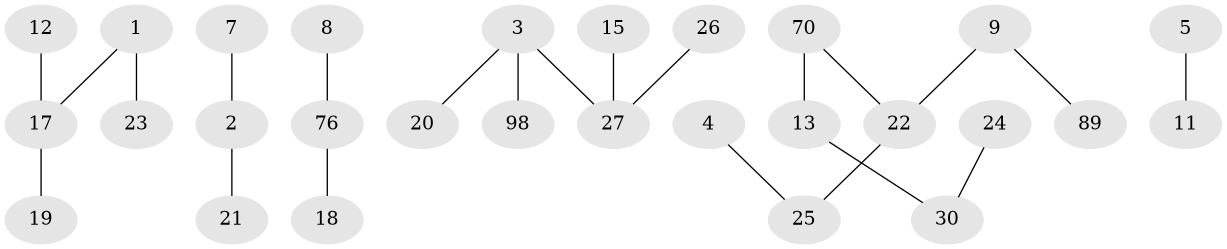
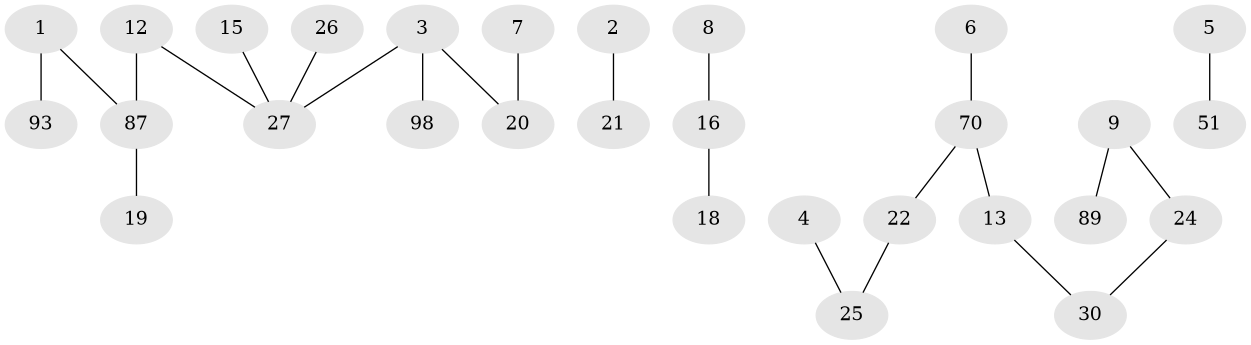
none -> (971, 29)
none -> (208, 77)
(232, 77) -> (518, 77)
(948, 77) -> (1150, 172)
(41, 125) -> (136, 125)
(136, 125) -> (41, 125)
(327, 125) -> (709, 125)
(1186, 125) -> (1210, 125)
